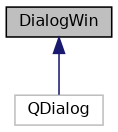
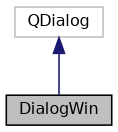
(59, 74) -> (59, 74)
